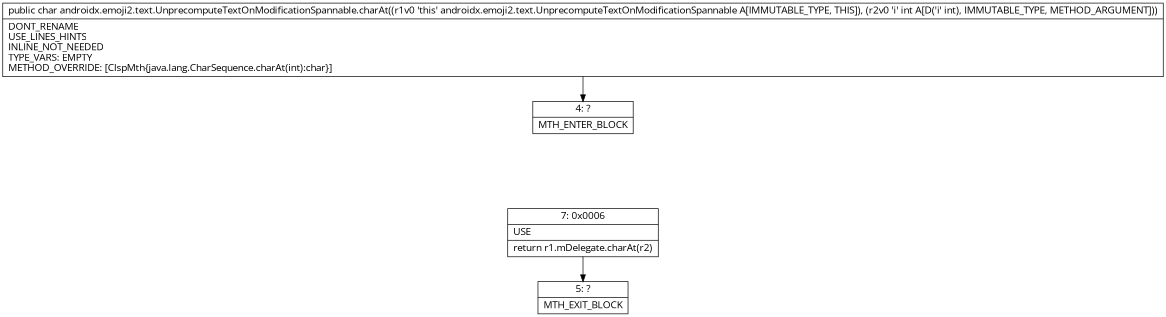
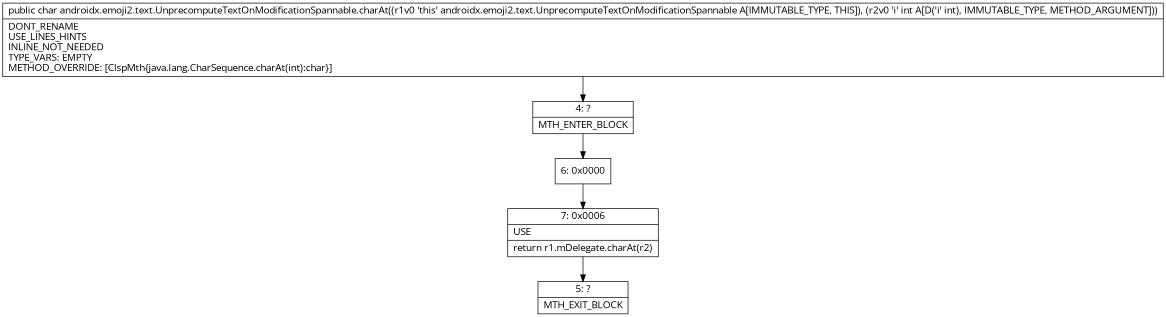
none -> (583, 171)
